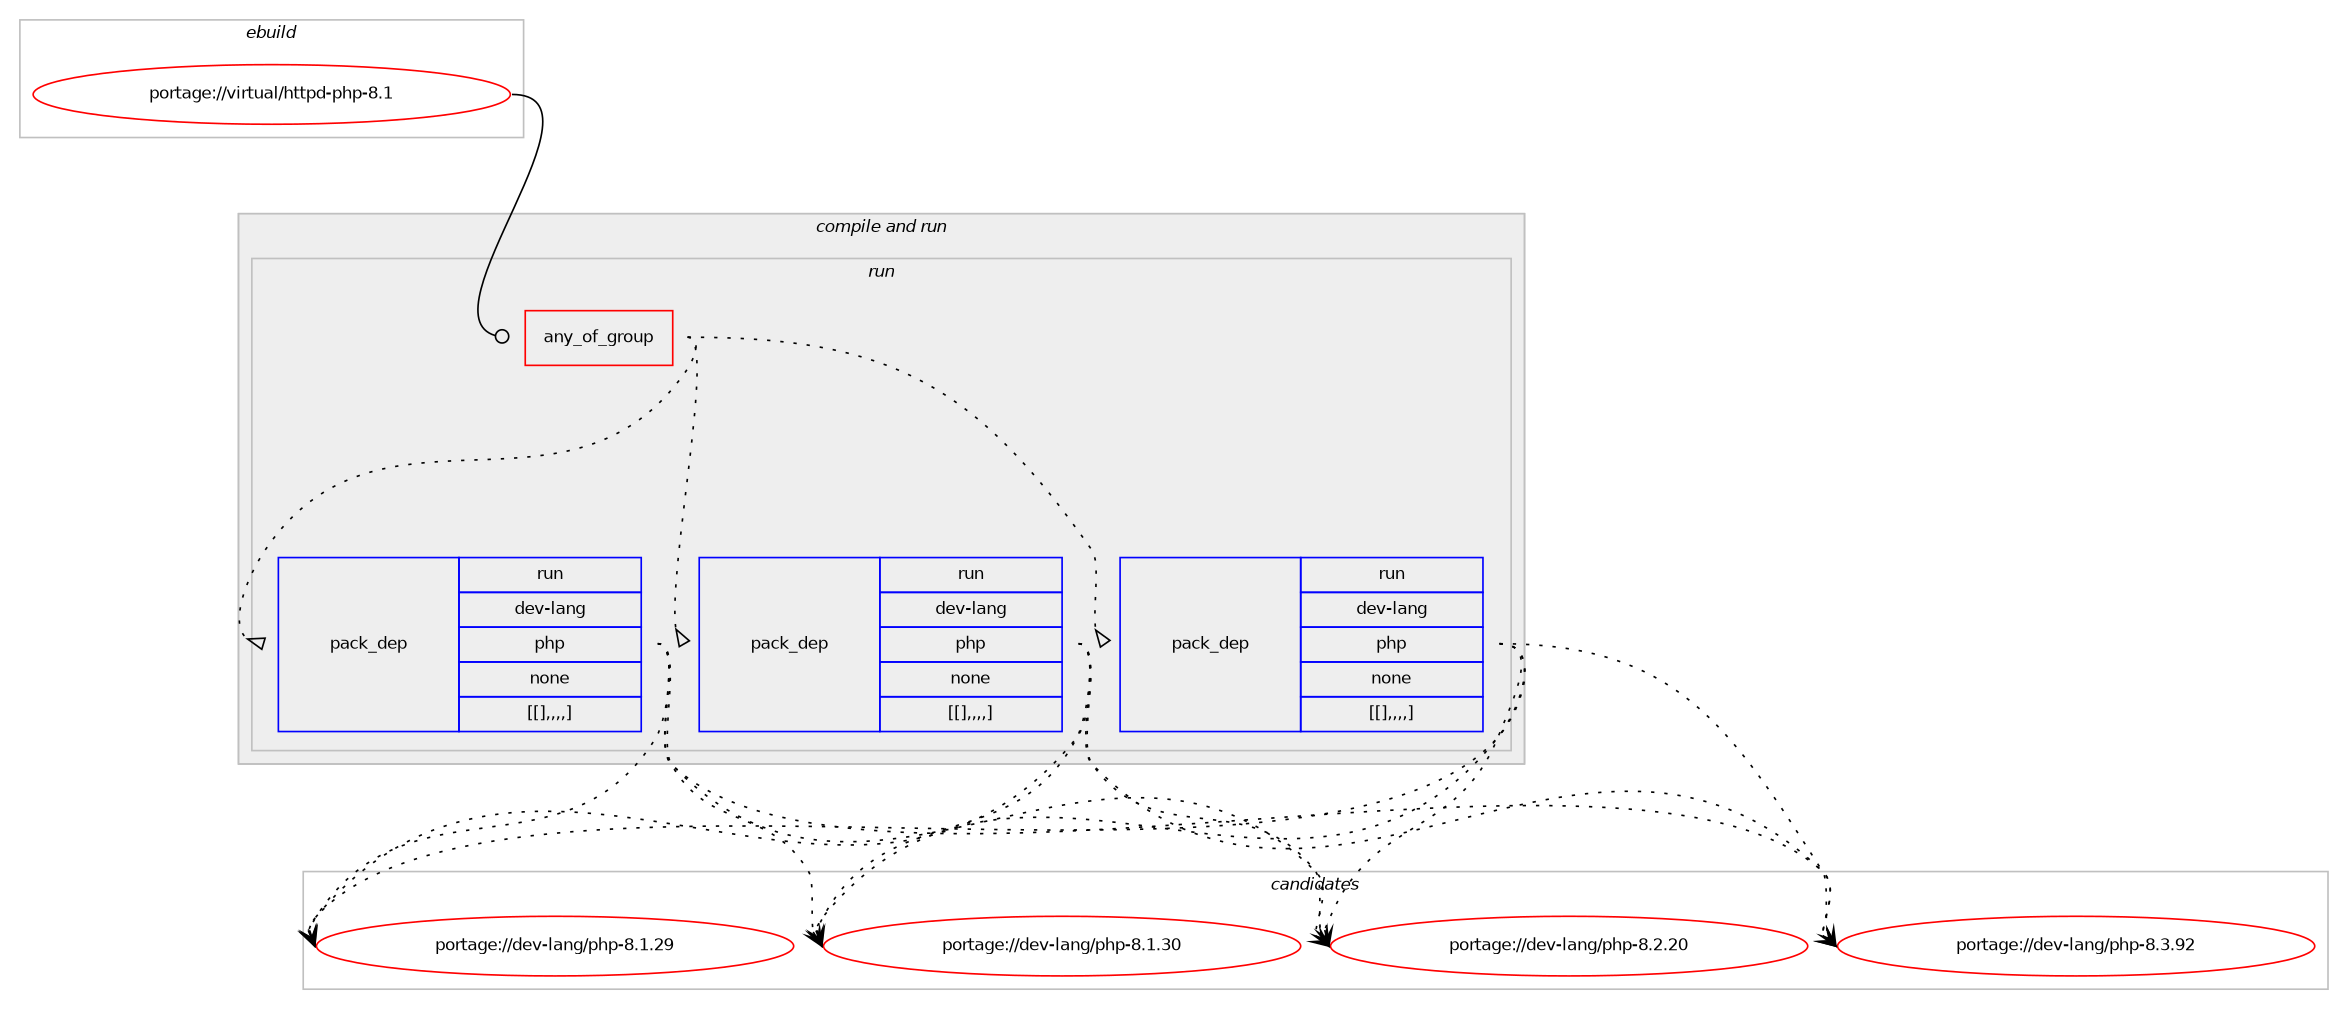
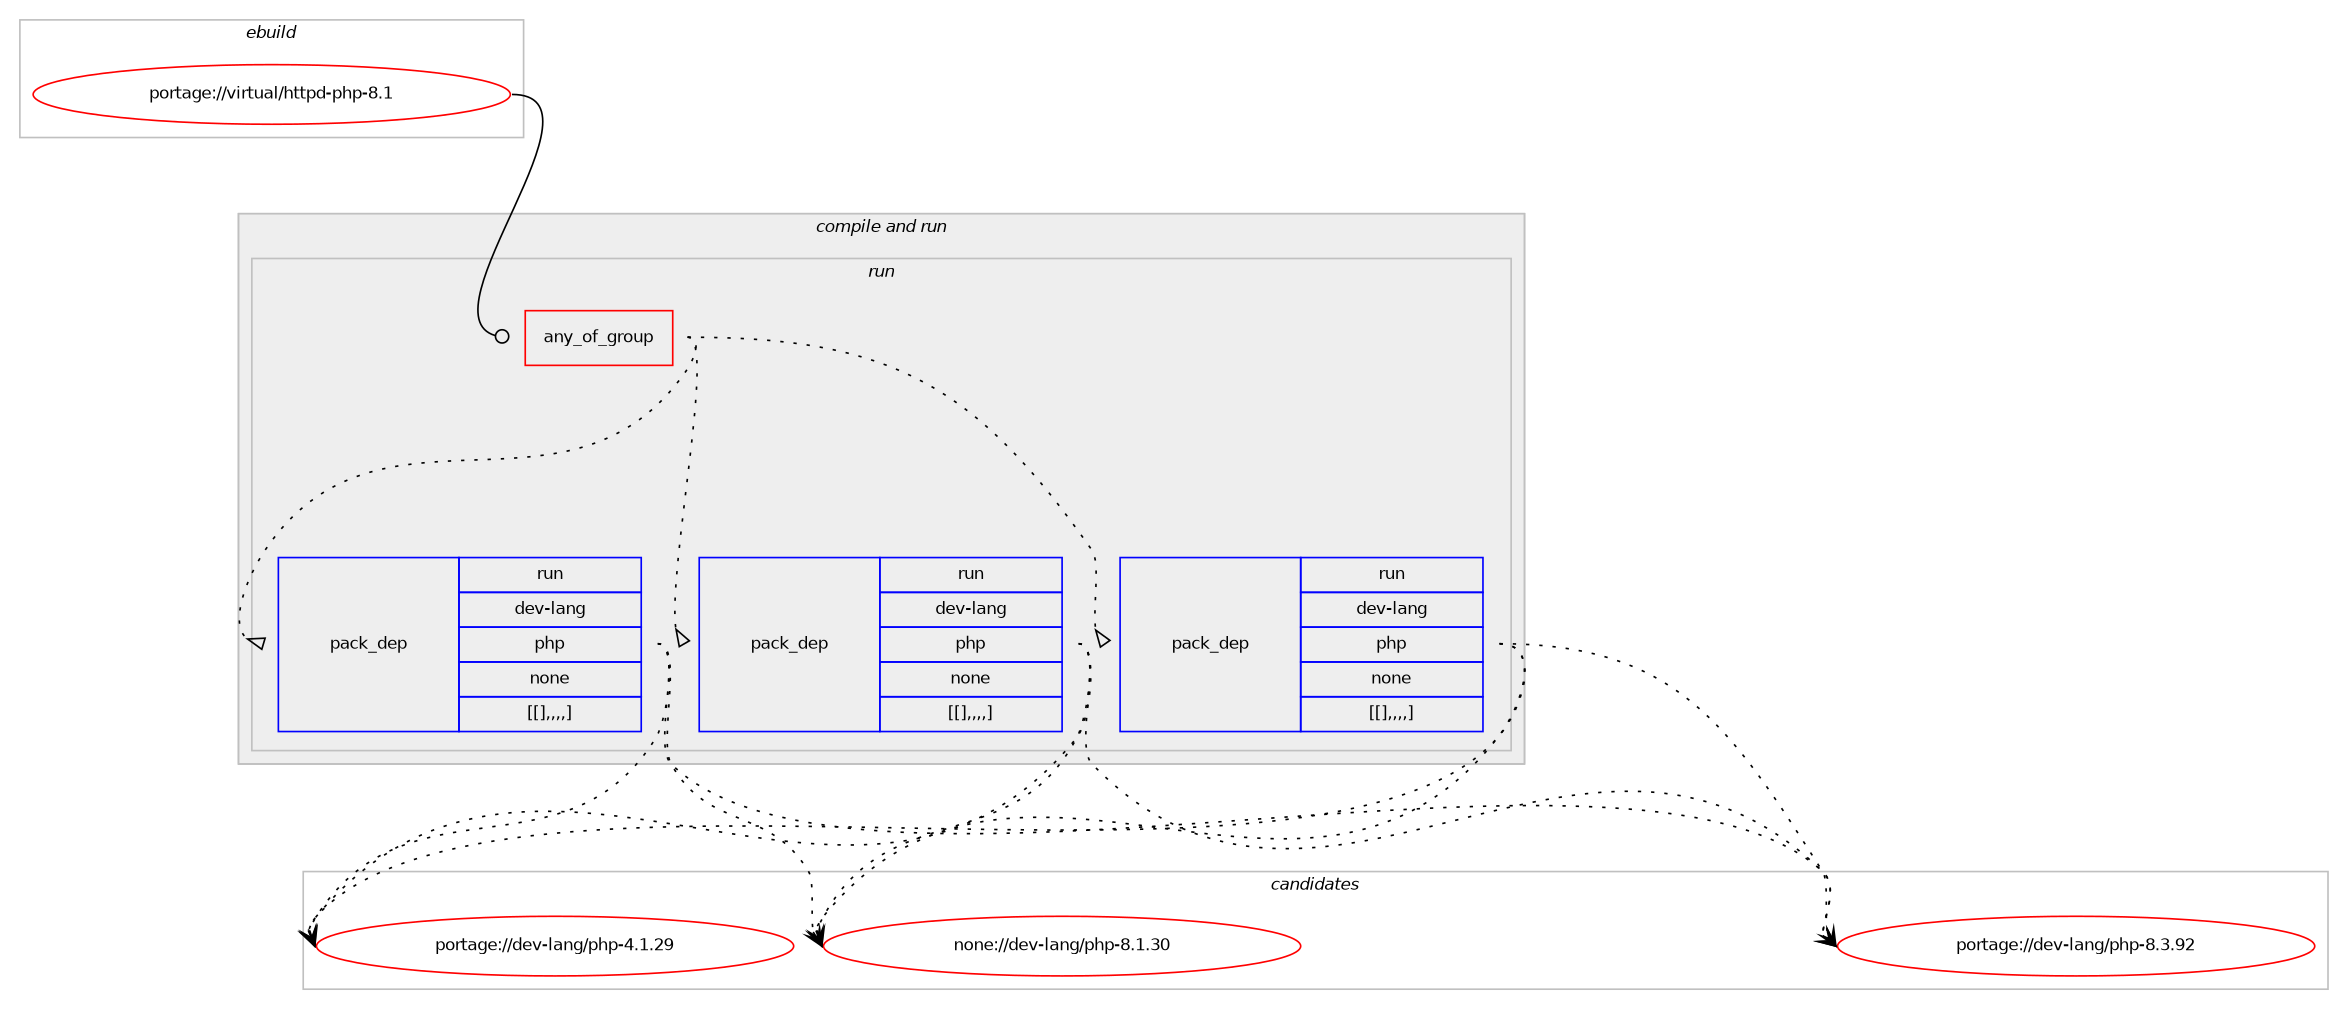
(555, 946) -> (555, 946)
(1062, 946) -> (1062, 946)
(1569, 946) -> none
